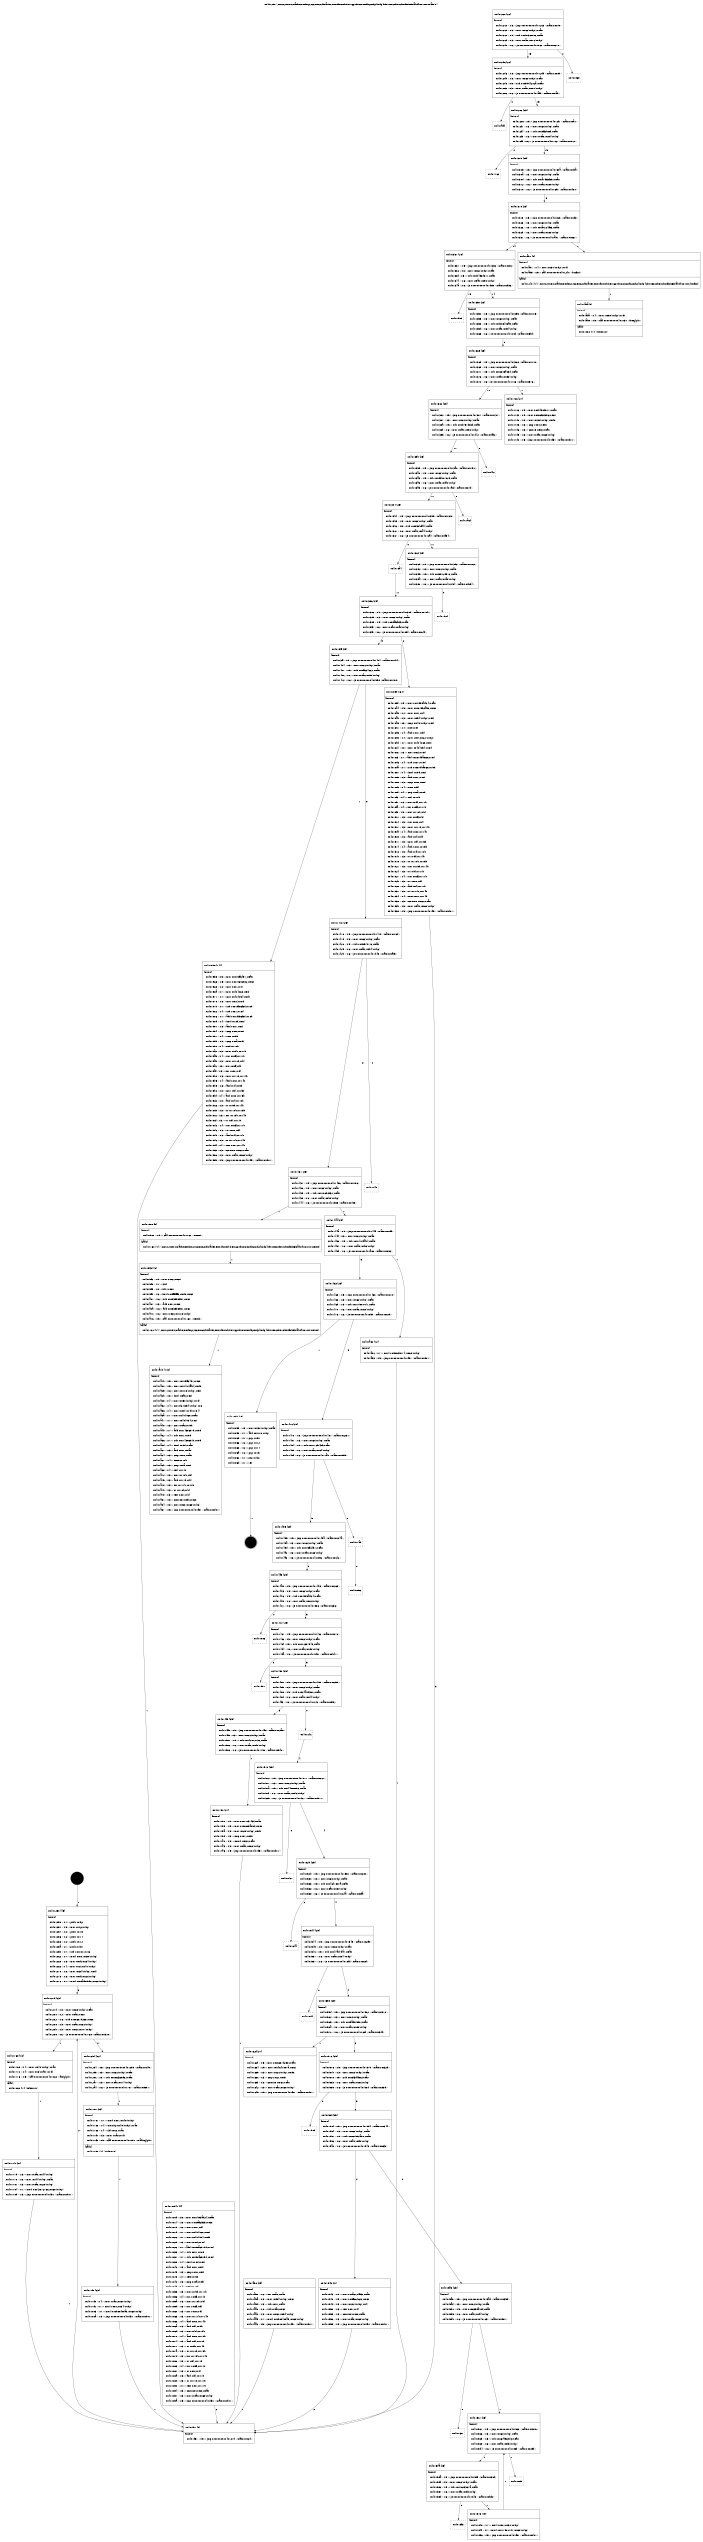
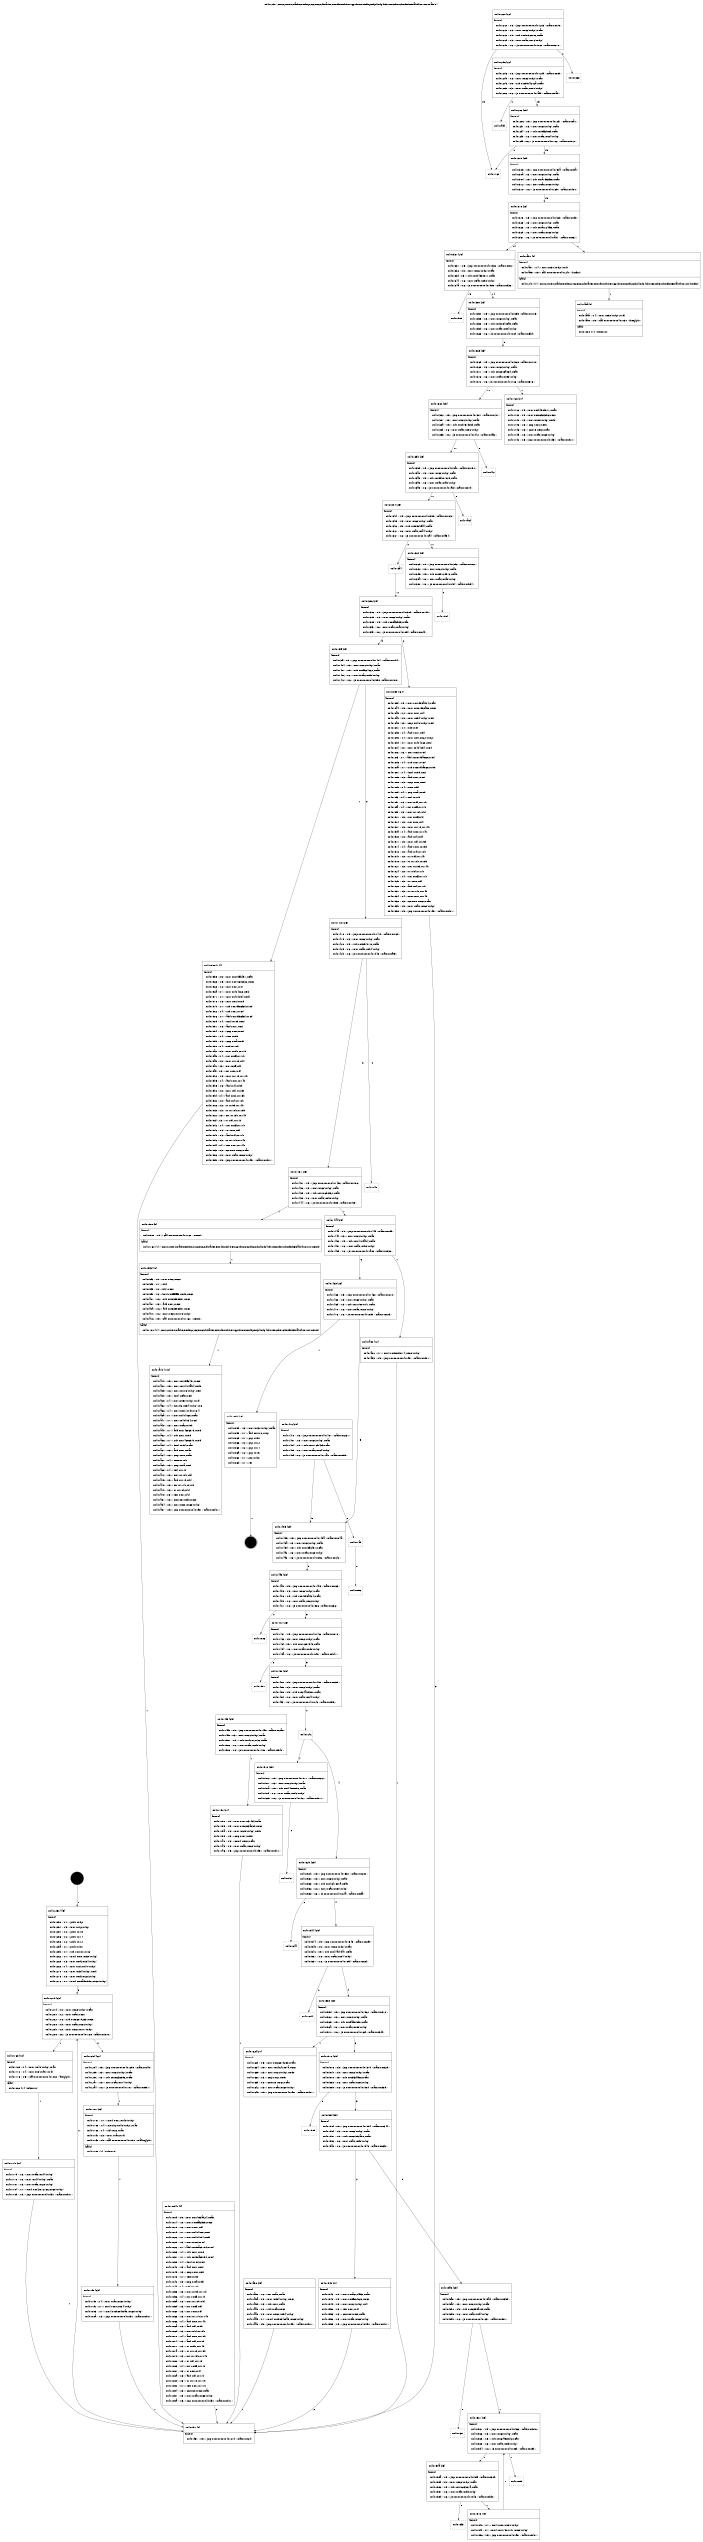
(528, 53) -> (481, 108)
(546, 198) -> (546, 198)
(338, 1369) -> (358, 1422)
(279, 1710) -> none
(312, 1830) -> (336, 1794)
